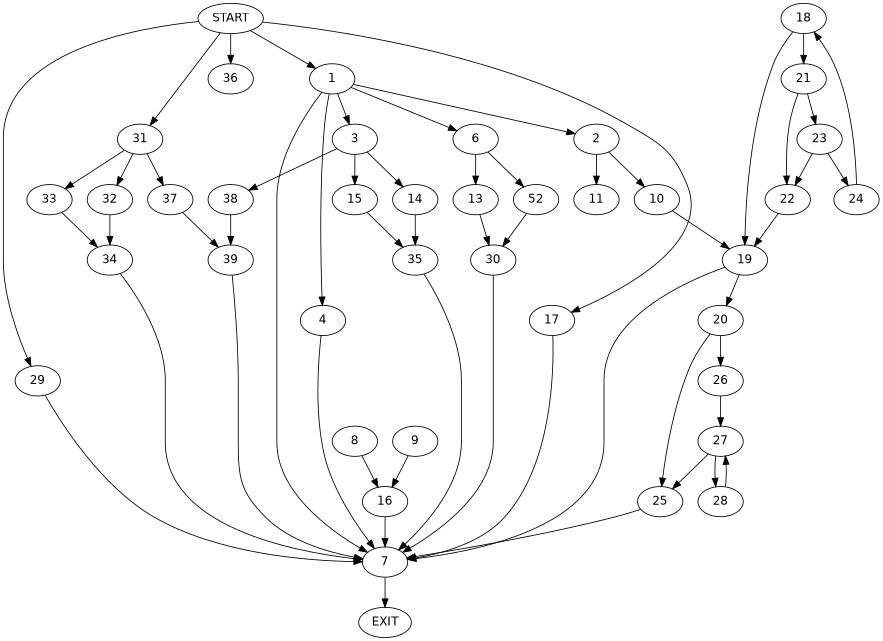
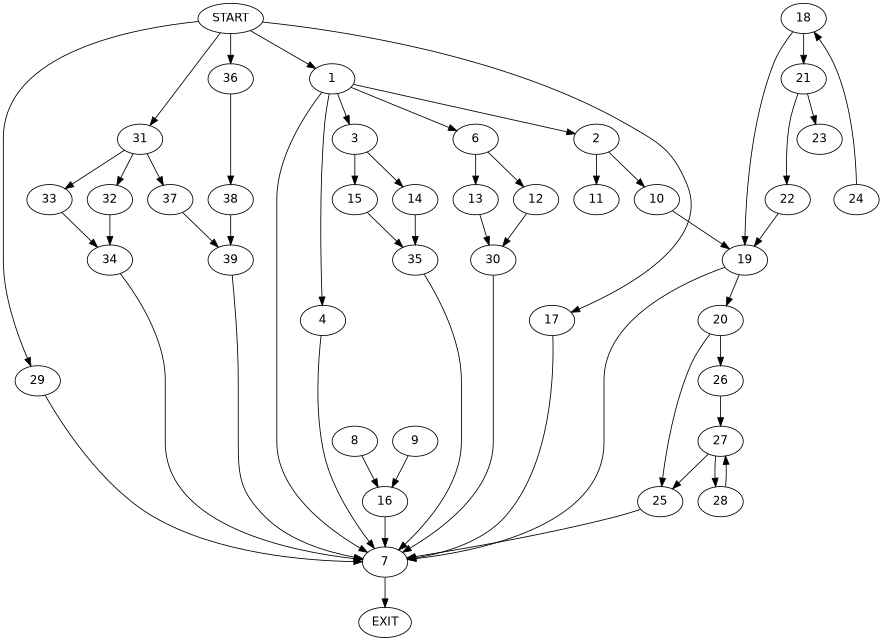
(806, 166) -> none
(836, 166) -> none
(297, 168) -> (231, 135)
(536, 200) -> (536, 200)
